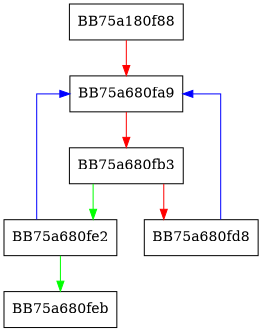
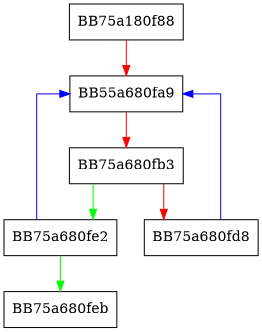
(126, 94) -> (126, 94)
